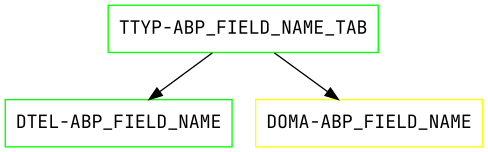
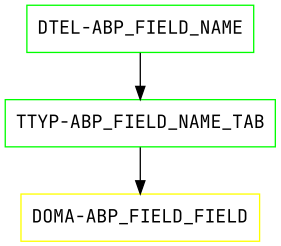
(186, 72) -> (140, 70)
(369, 123) -> (140, 218)
